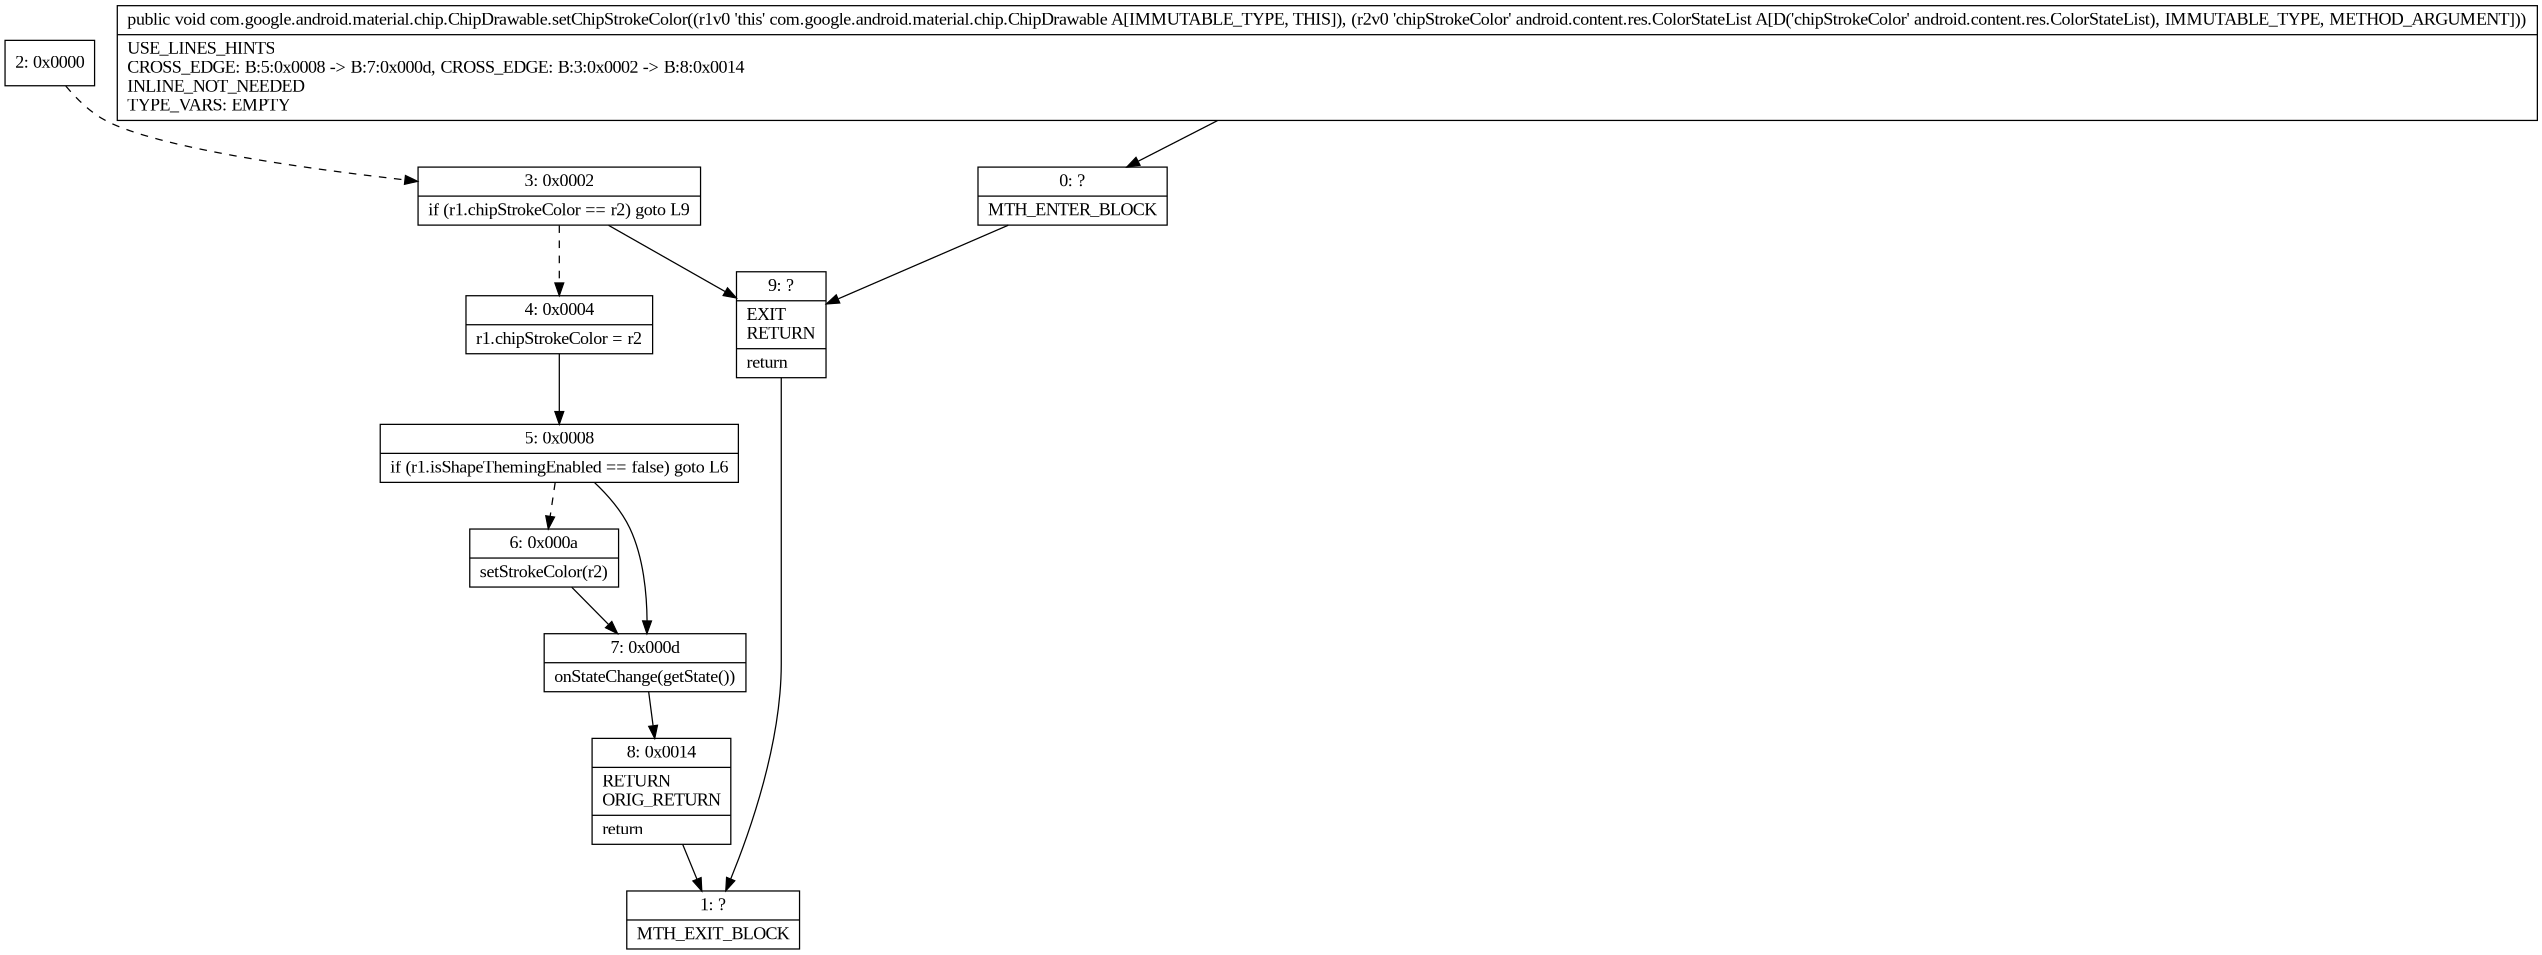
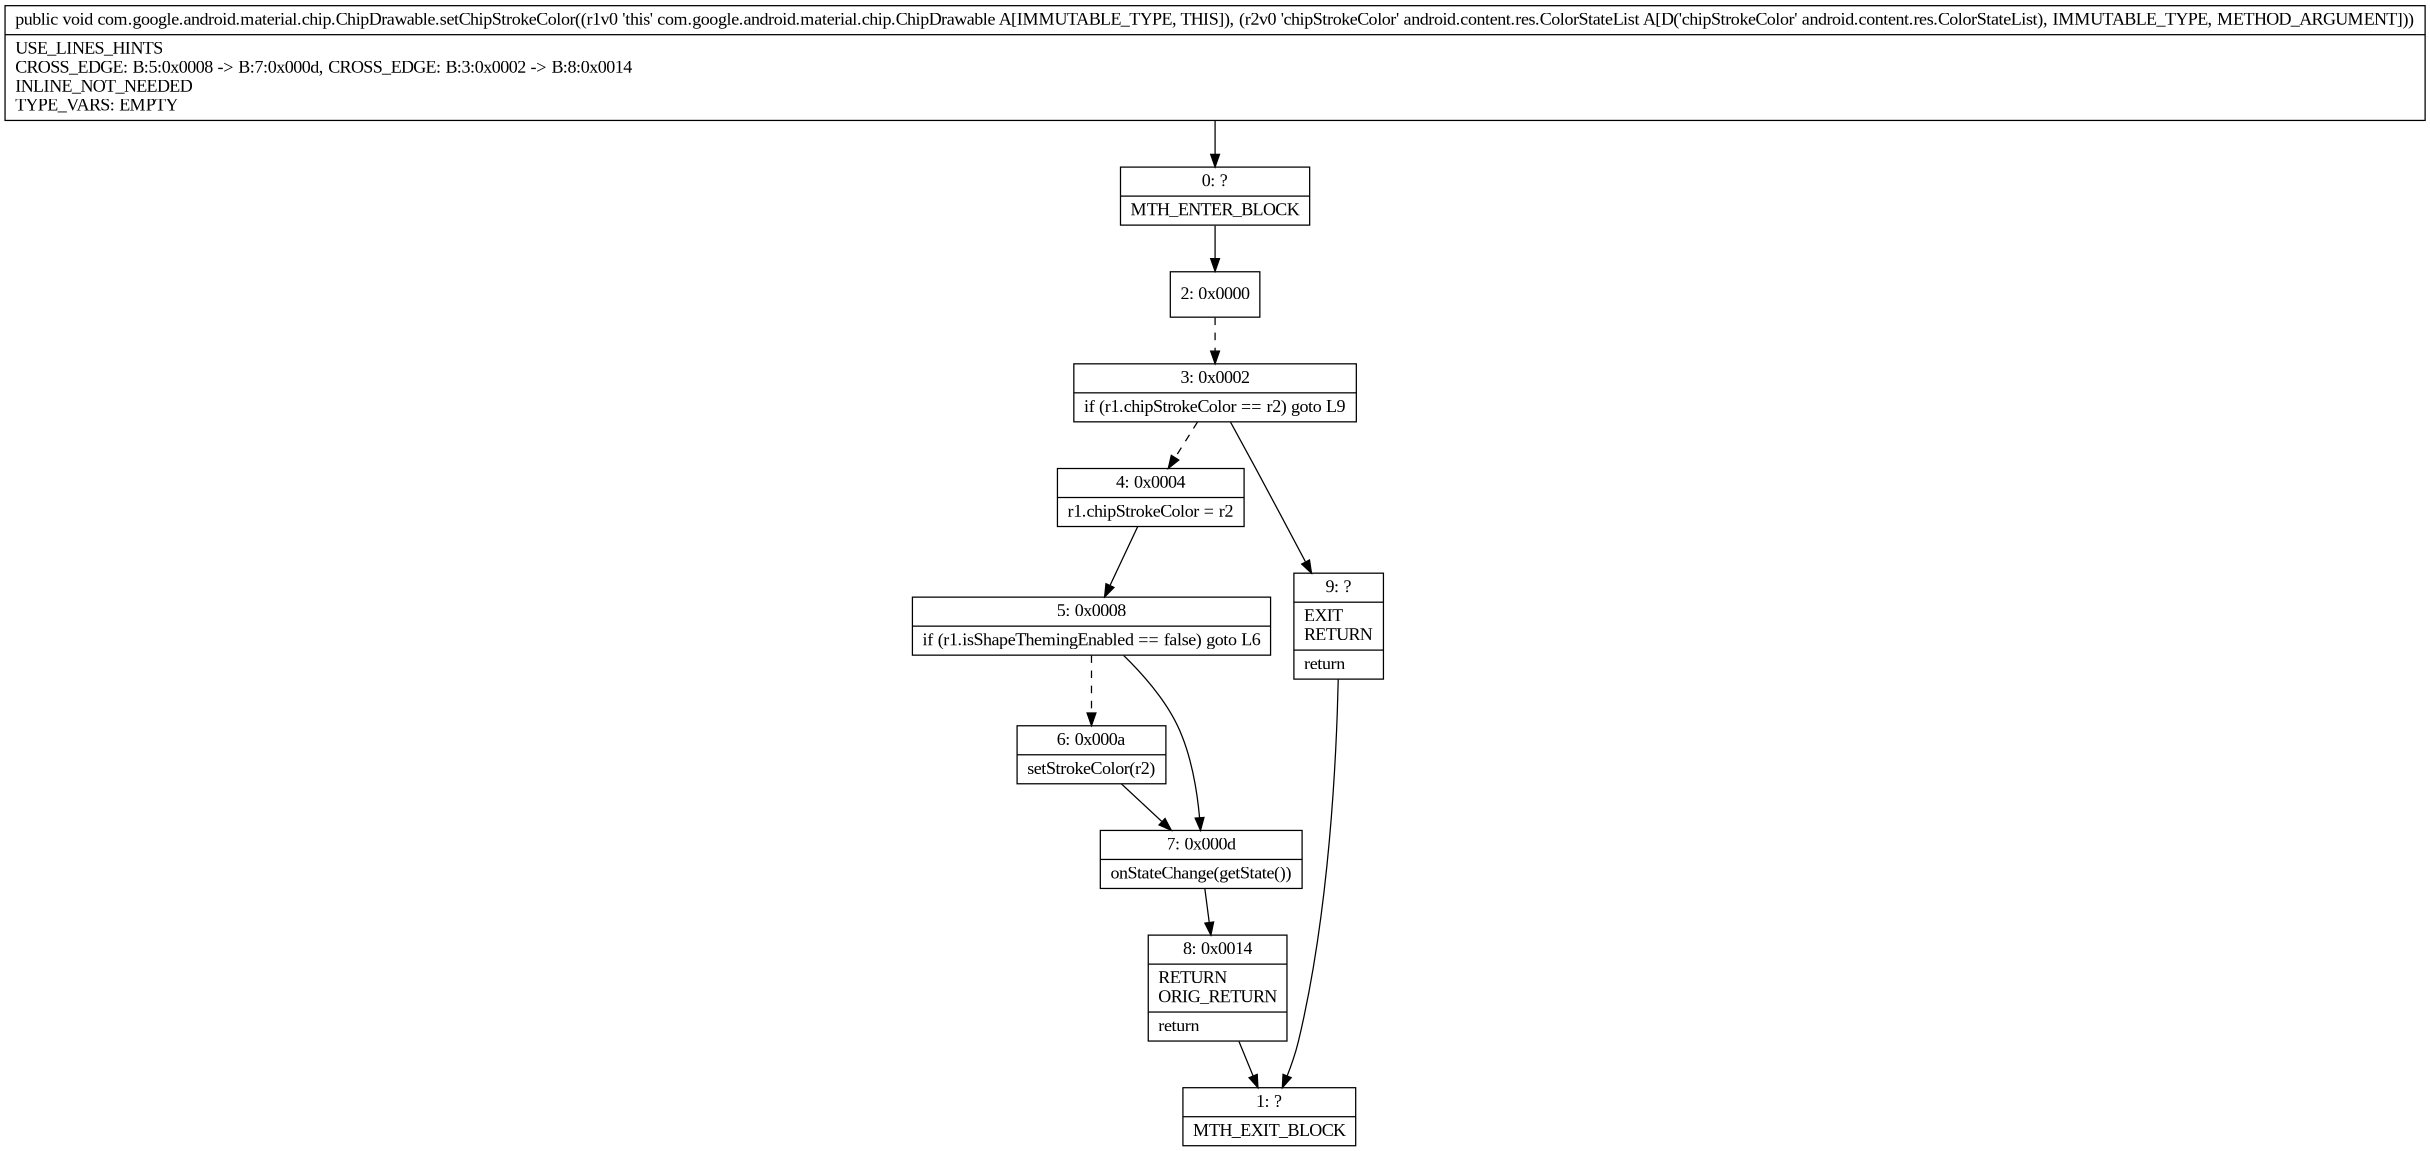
(923, 262) -> (1215, 242)
